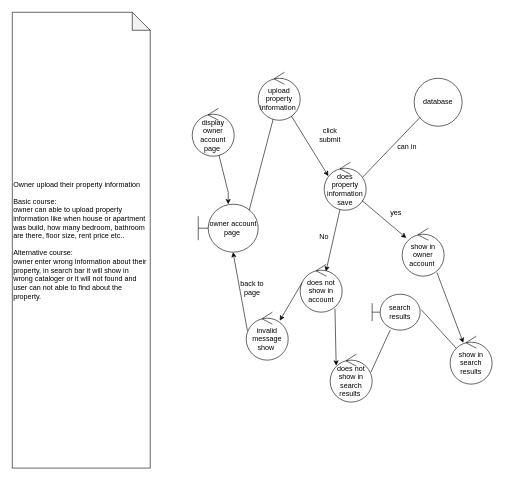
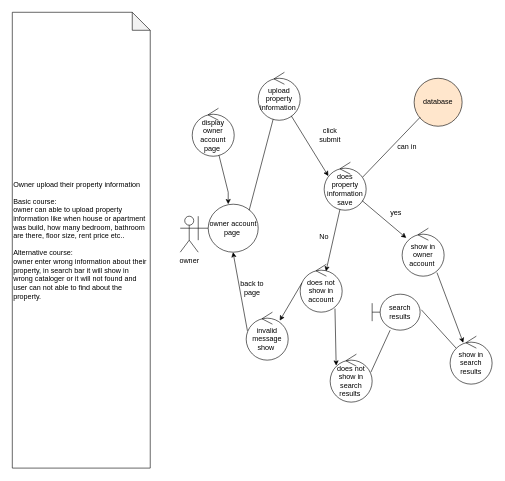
(438, 102) -> (438, 102)
none -> (189, 234)
